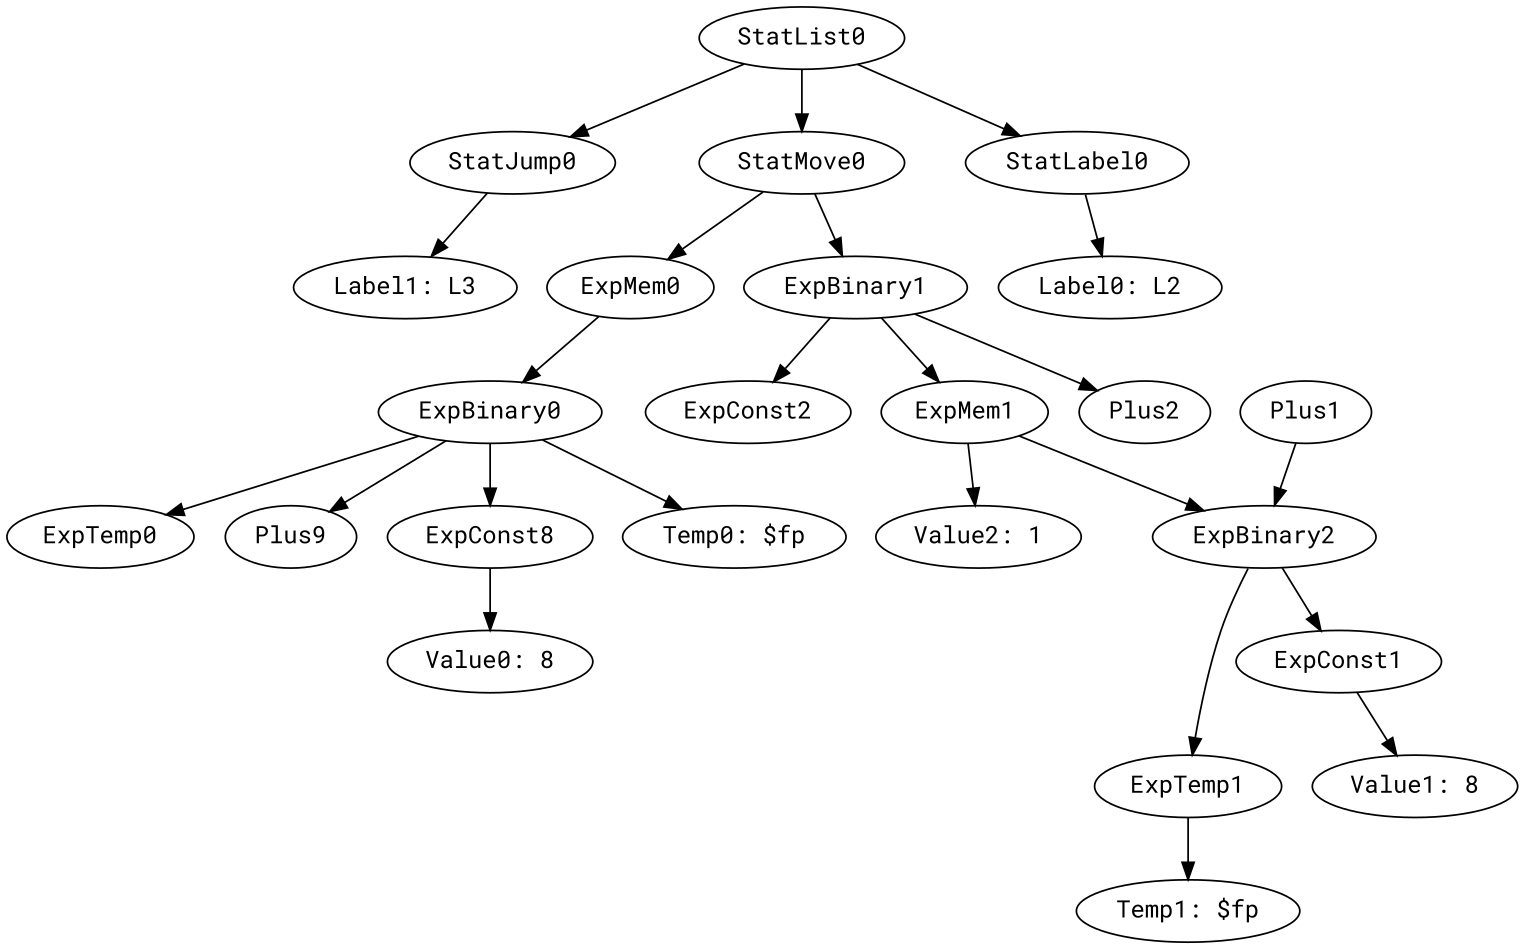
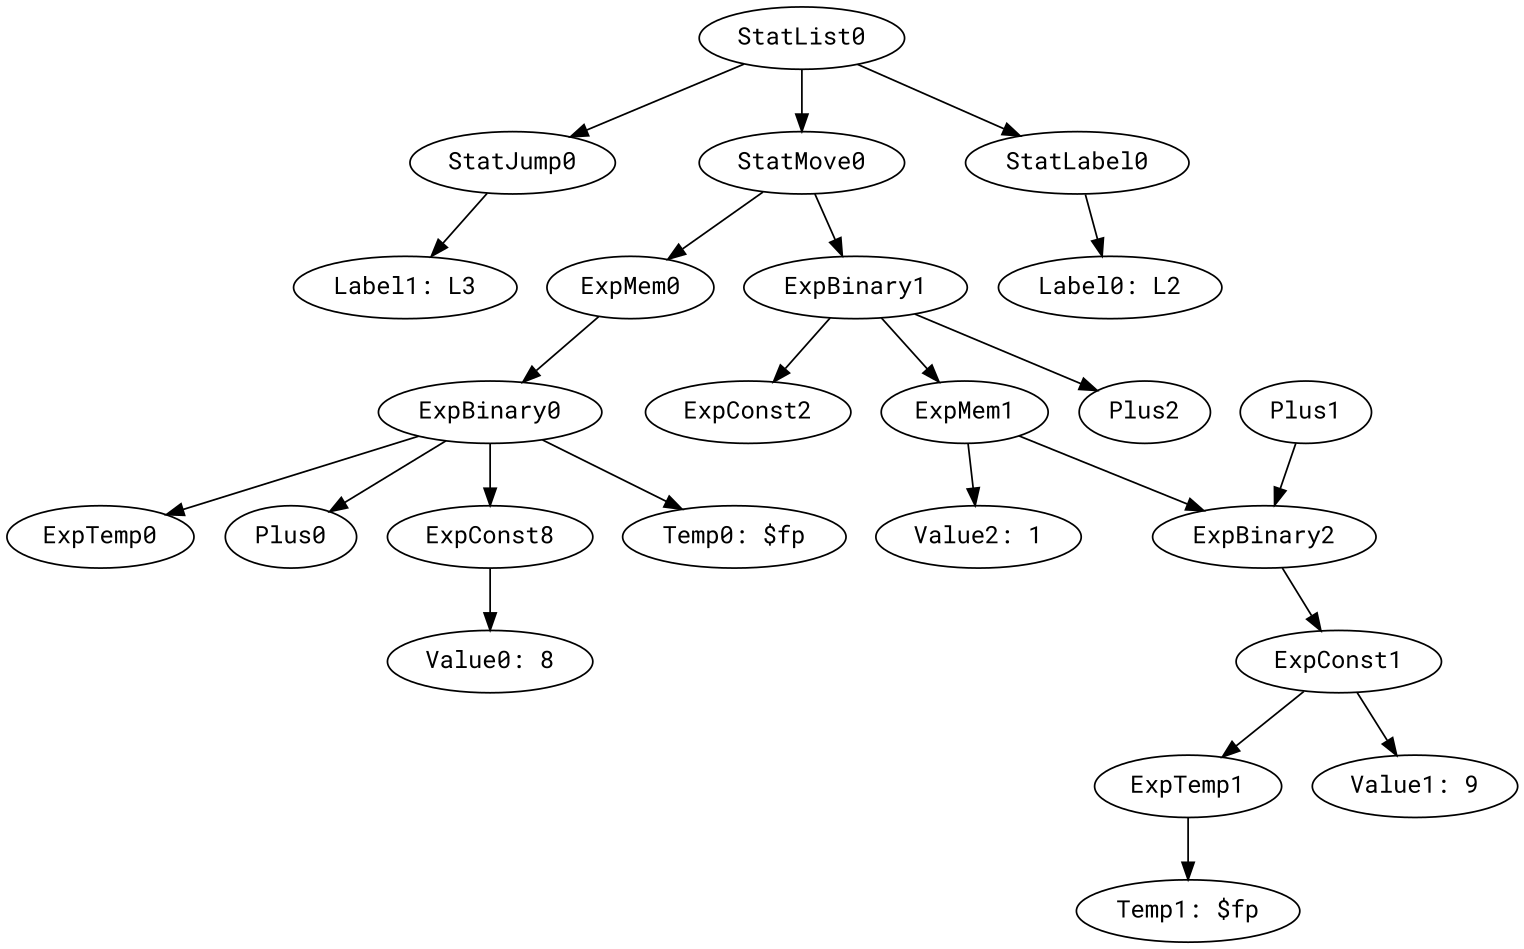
(291, 537) -> (291, 537)
(1215, 651) -> (1270, 719)
(1415, 786) -> (1415, 786)
